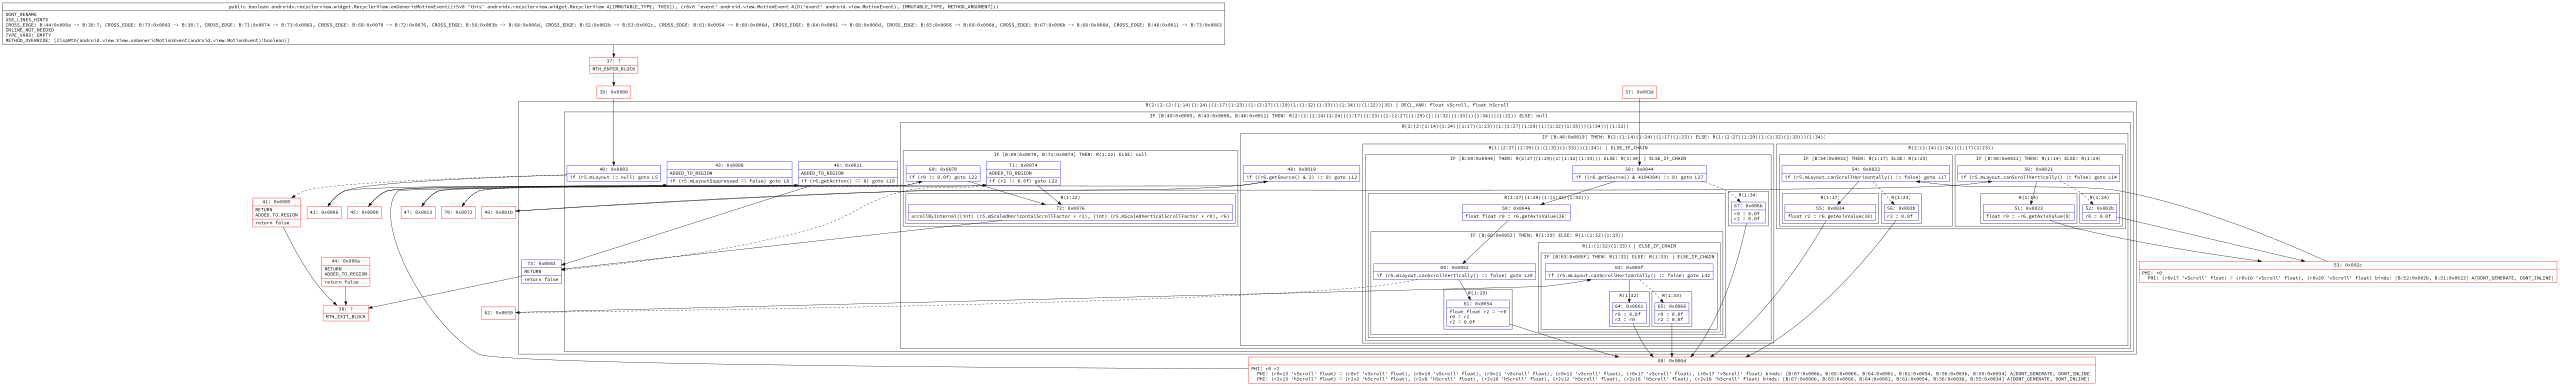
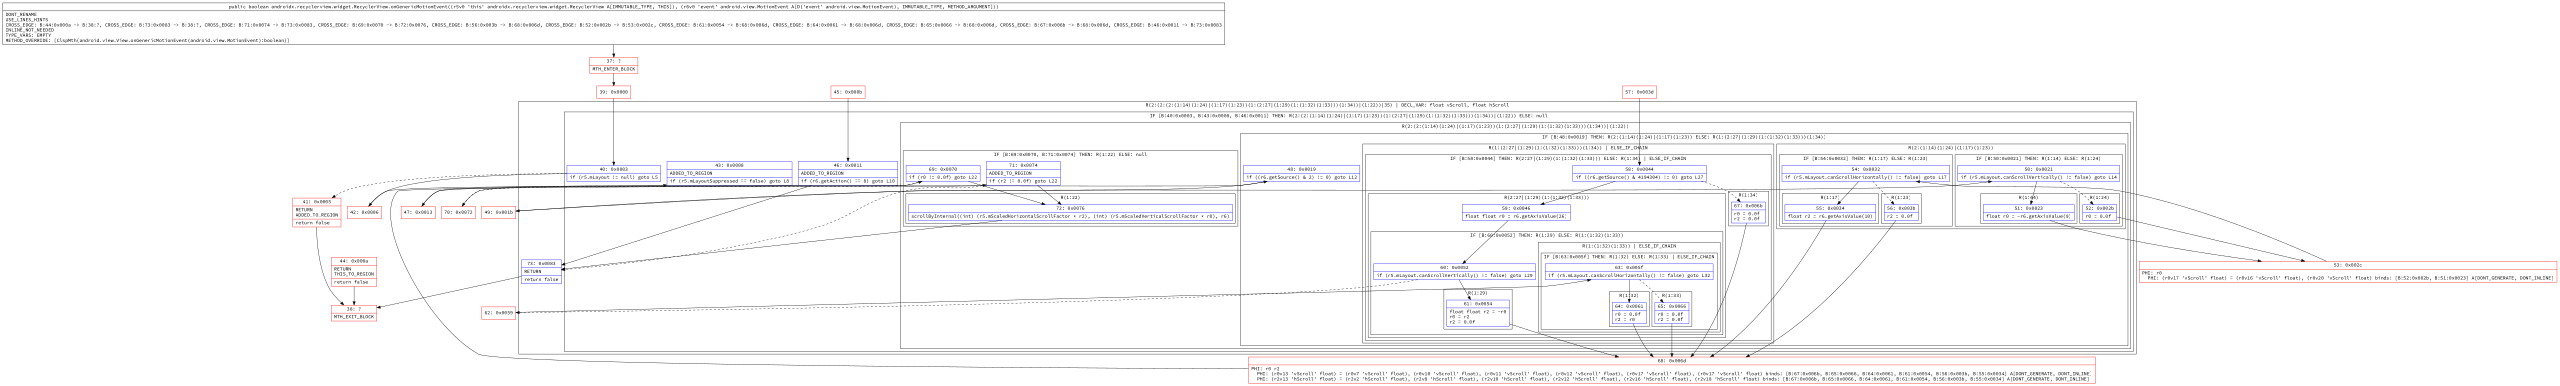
(517, 187) -> none
(2029, 198) -> (2029, 198)
(346, 274) -> (354, 274)
